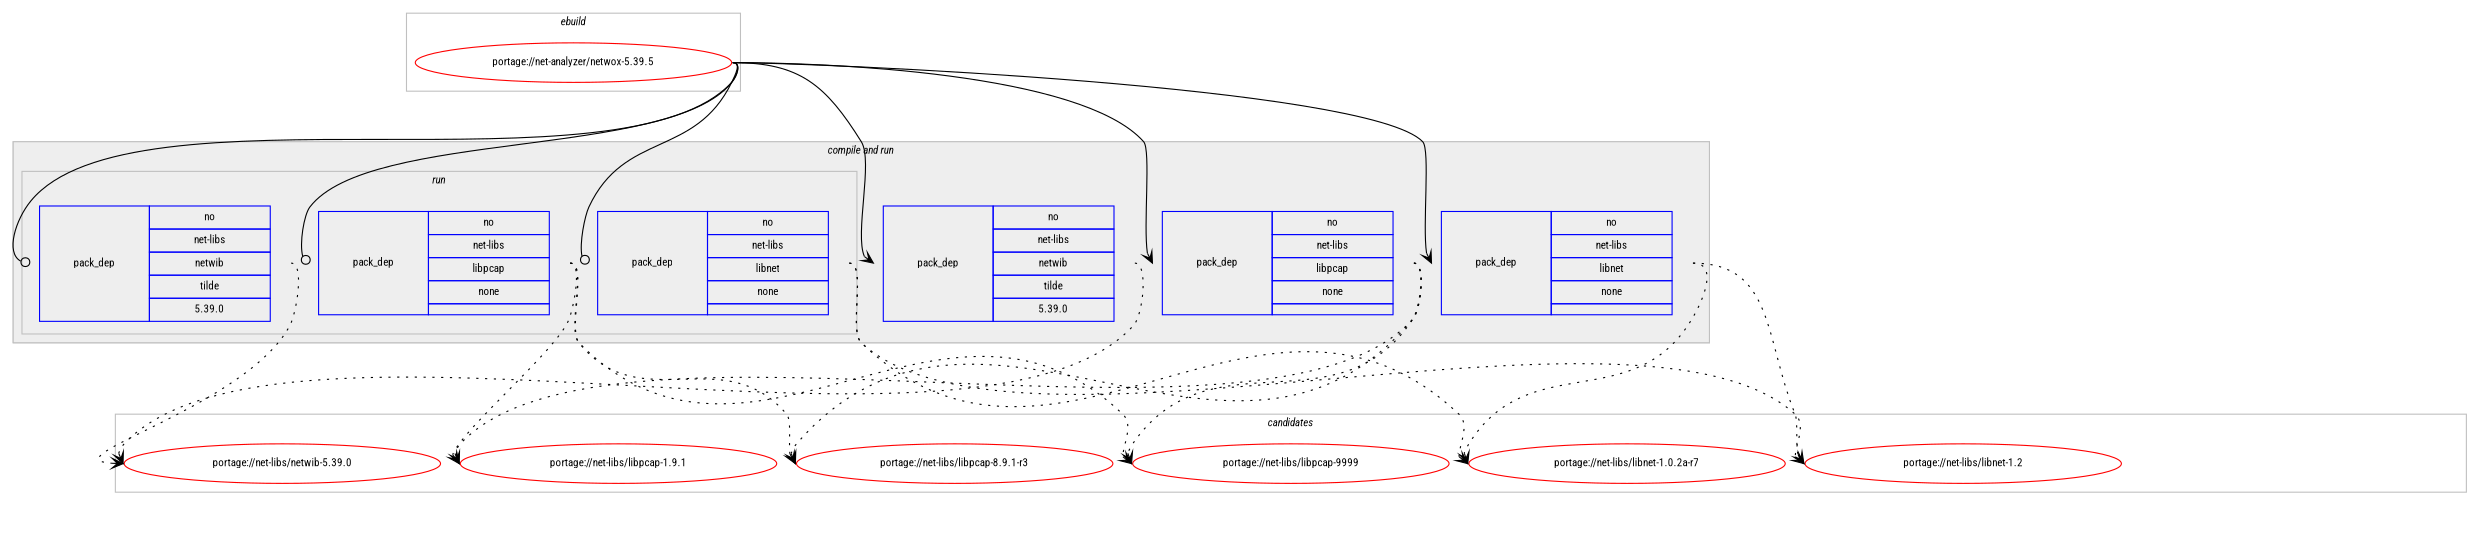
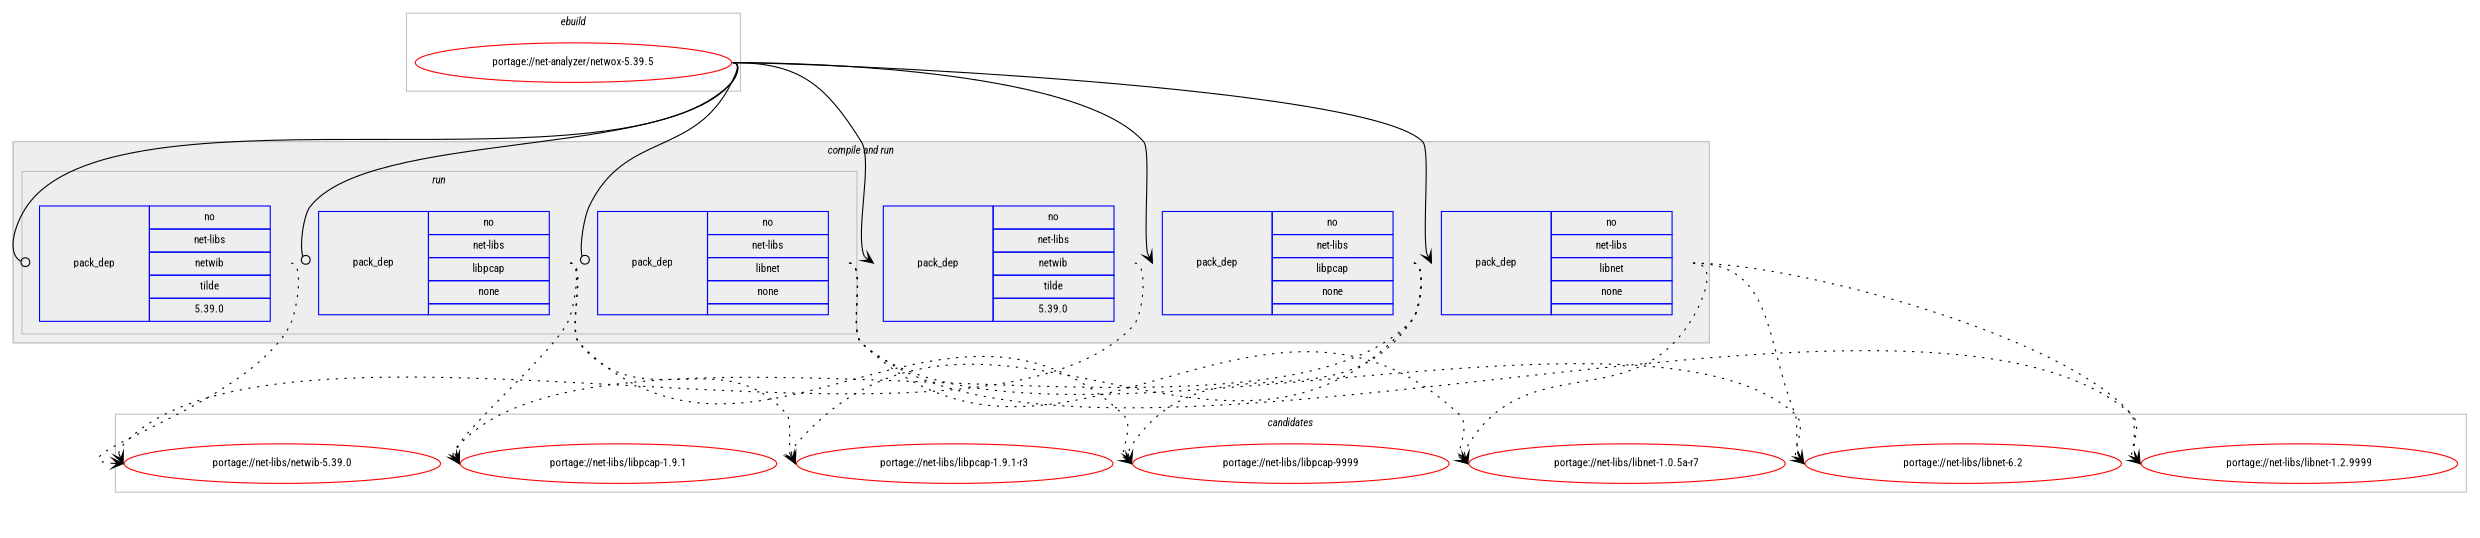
(955, 464) -> (955, 464)
(1627, 464) -> (1627, 464)
(1963, 464) -> (1963, 464)
none -> (2299, 464)
